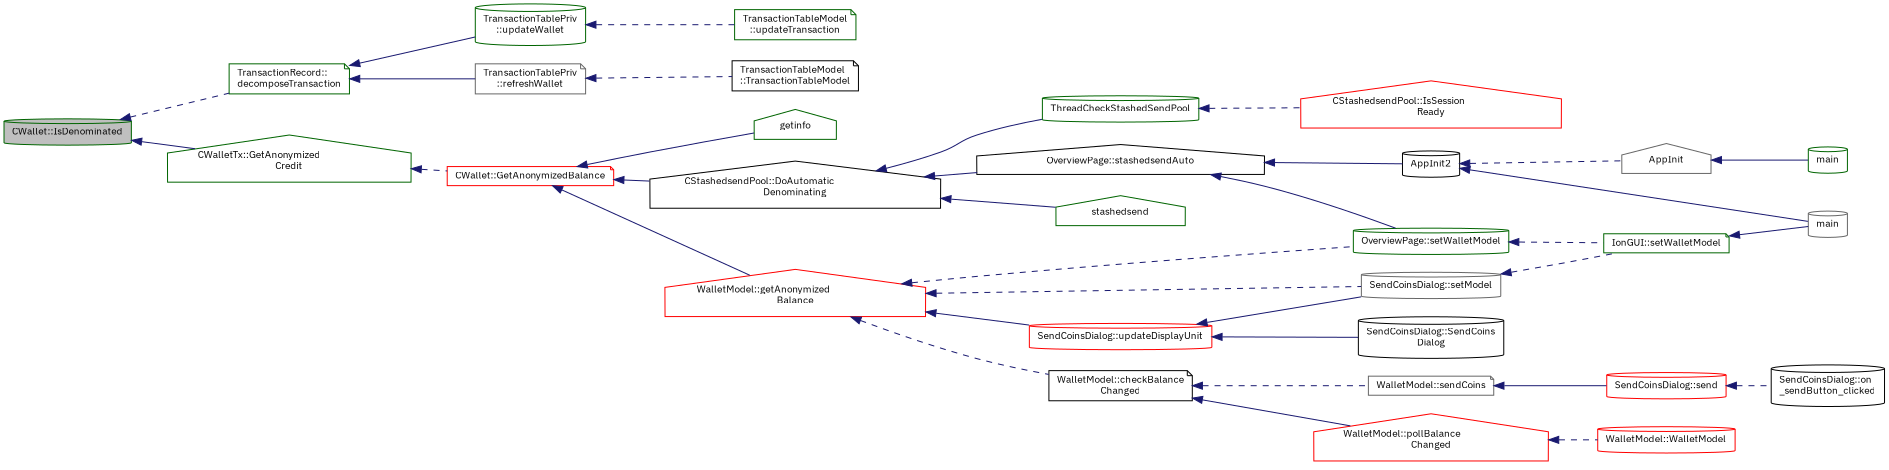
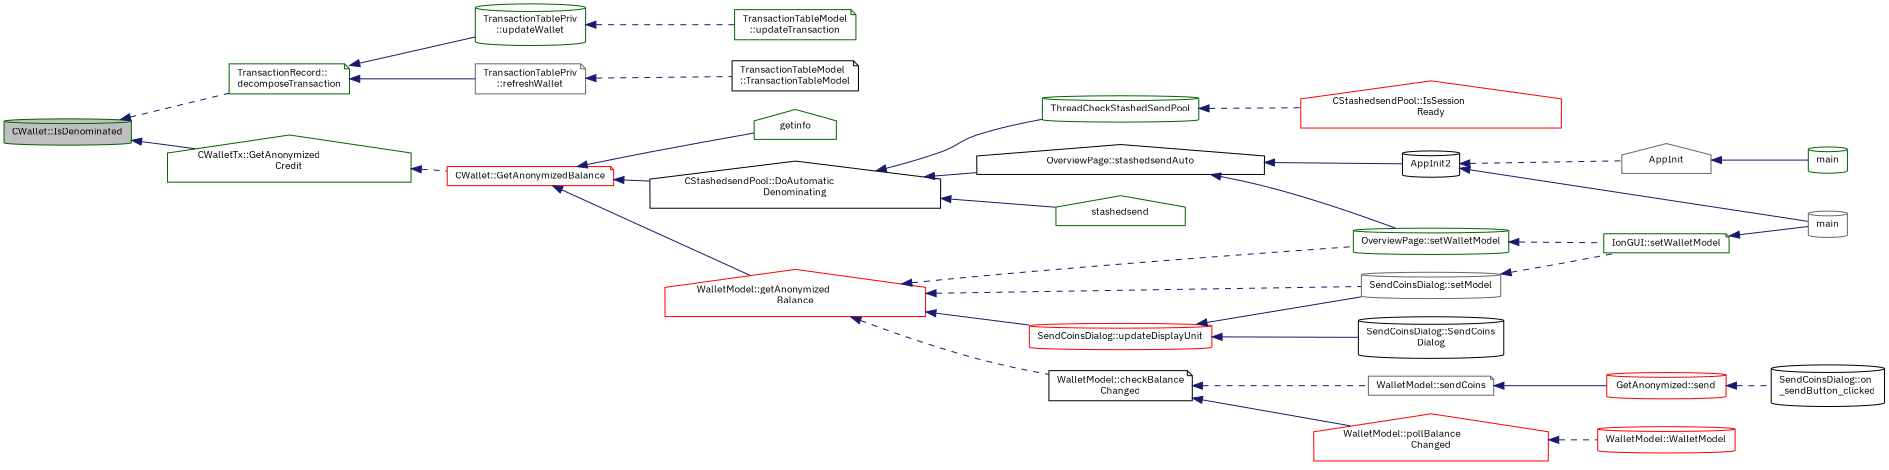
(1666, 386) -> (1666, 386)
